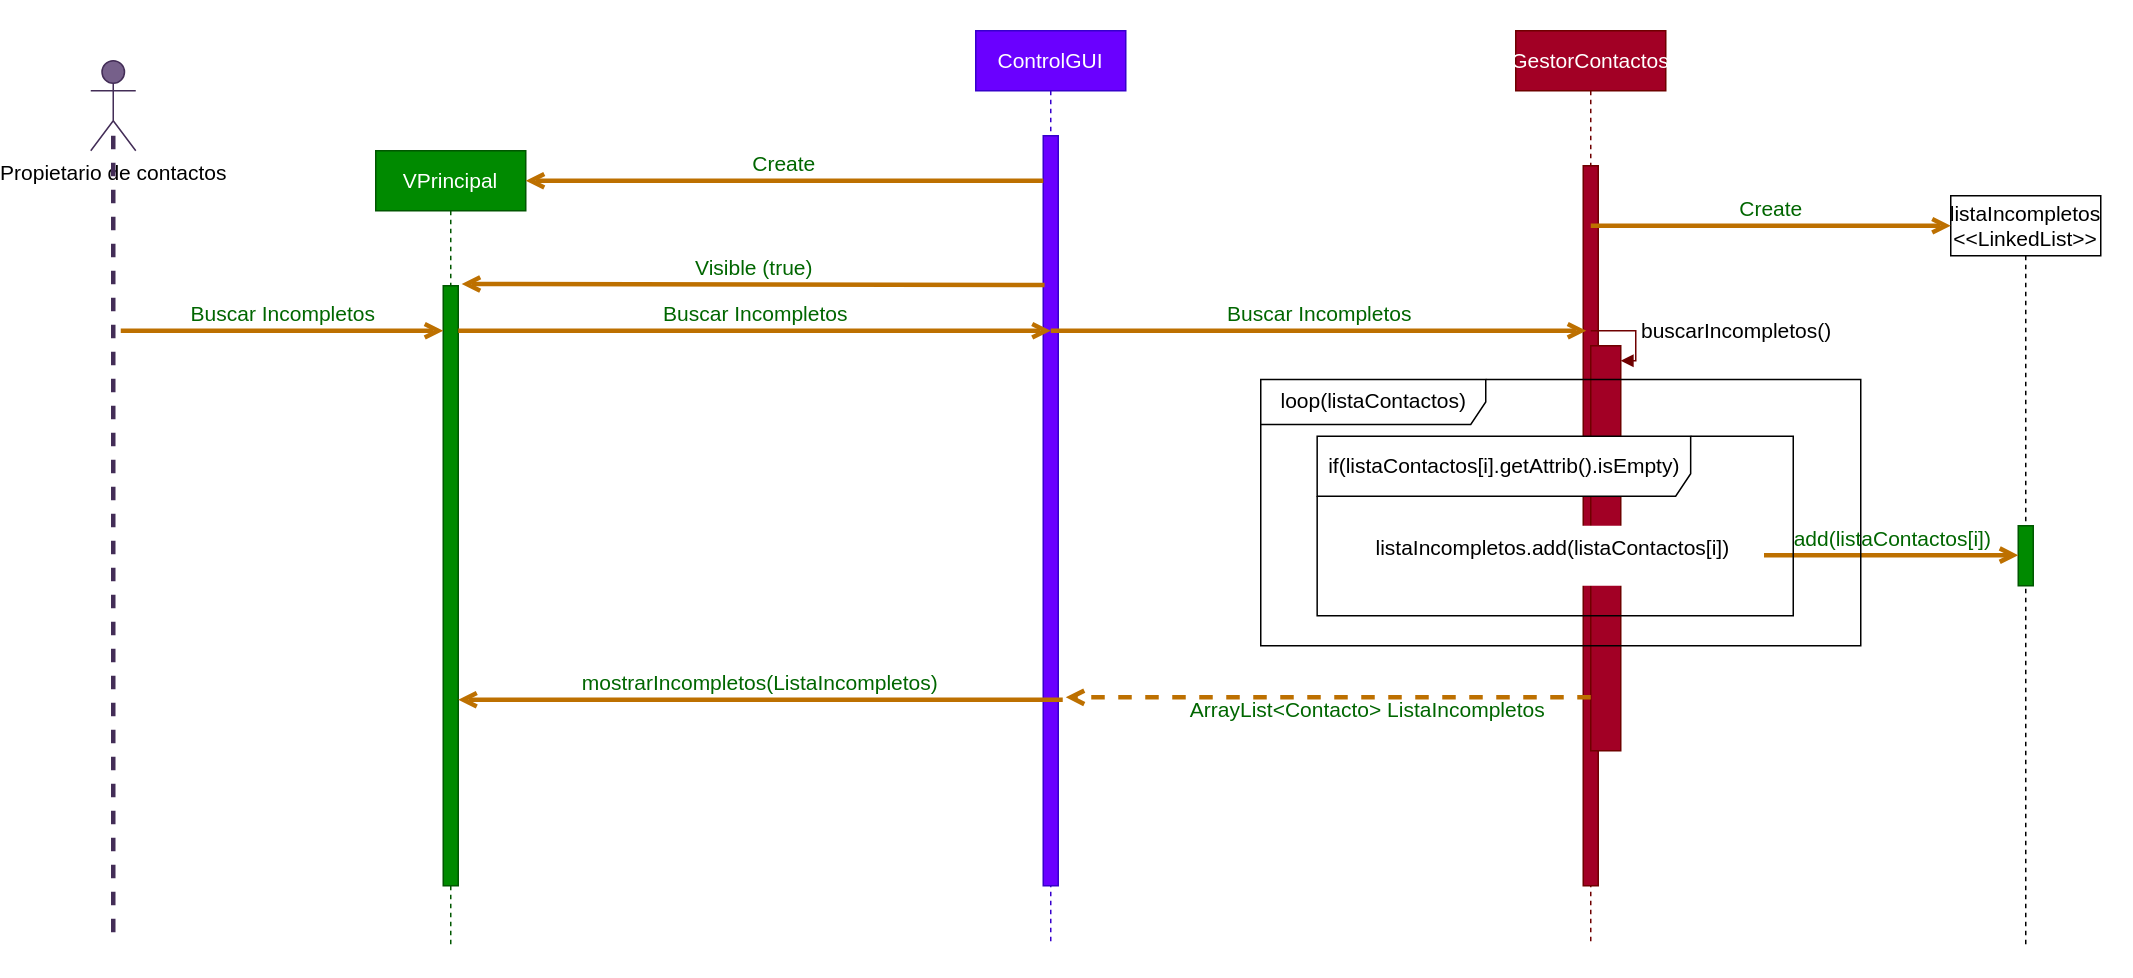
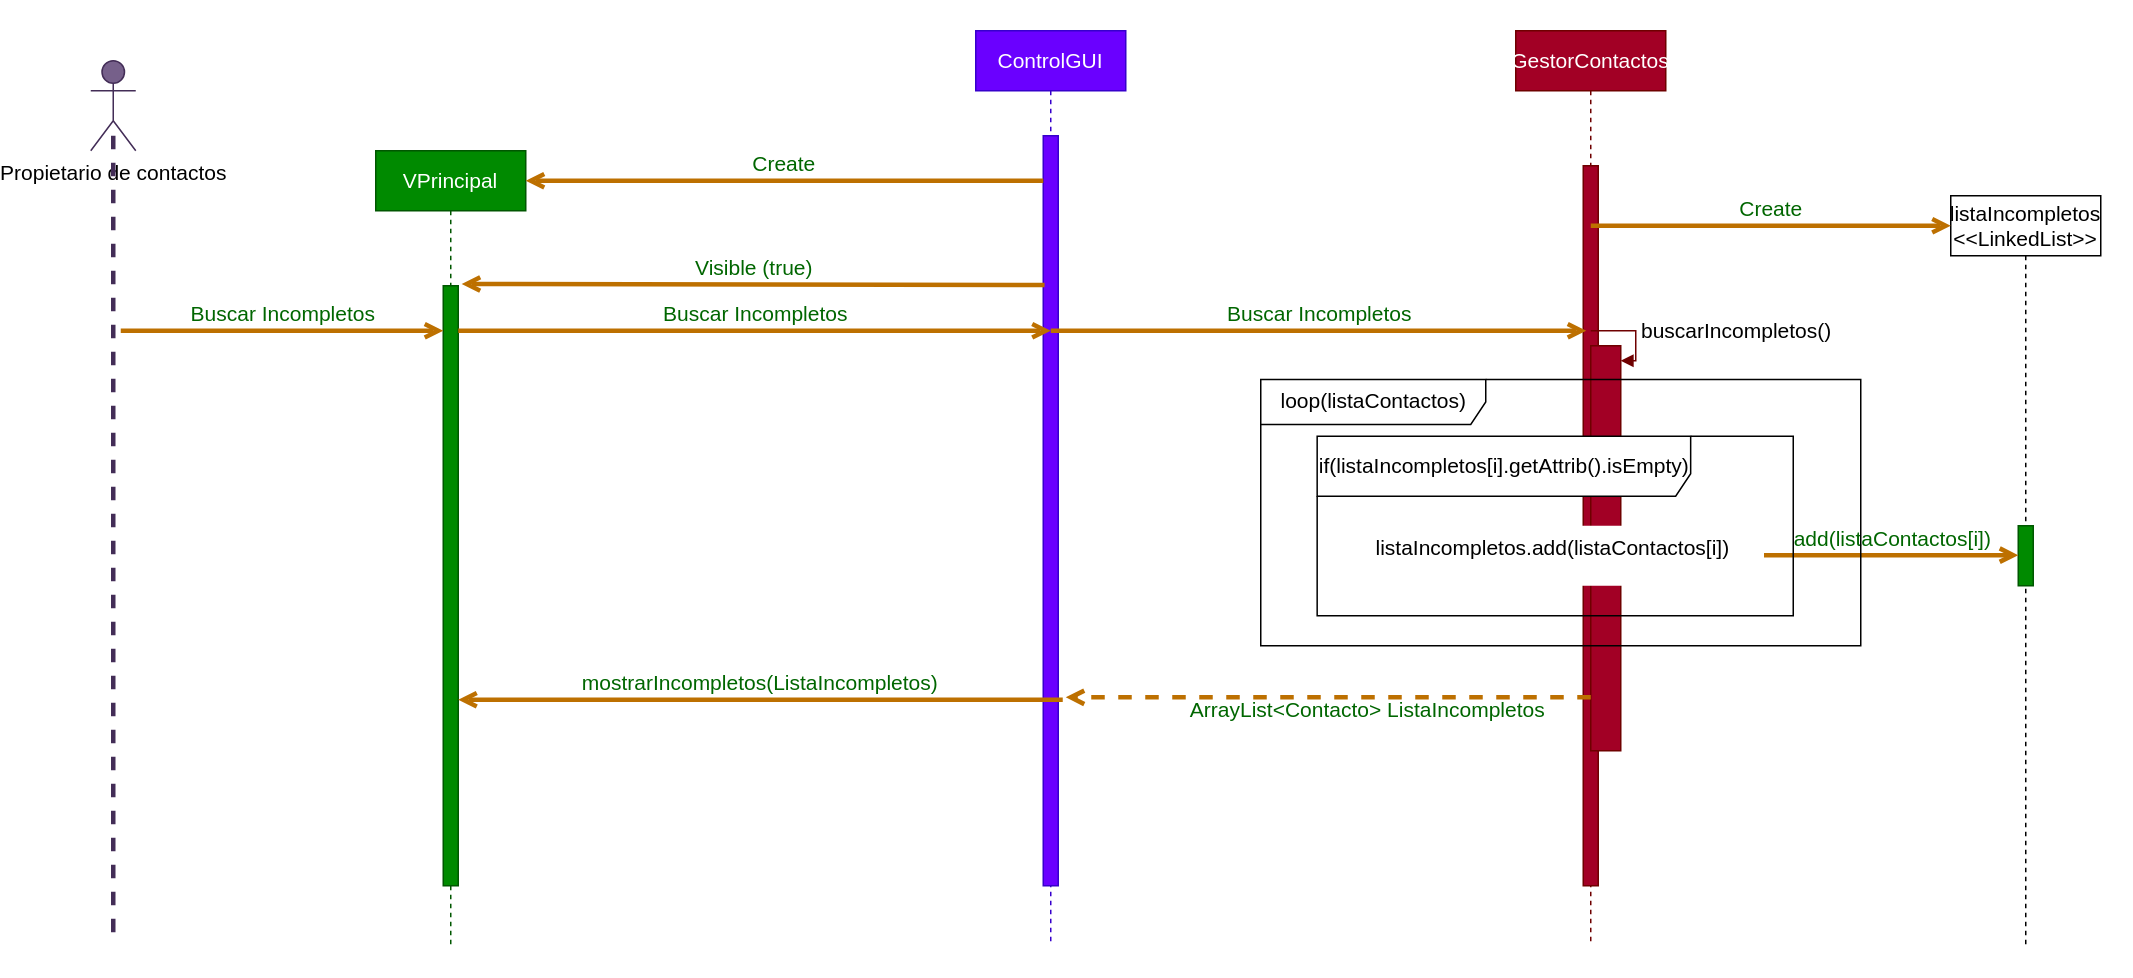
(1505, 466) -> (1505, 466)
